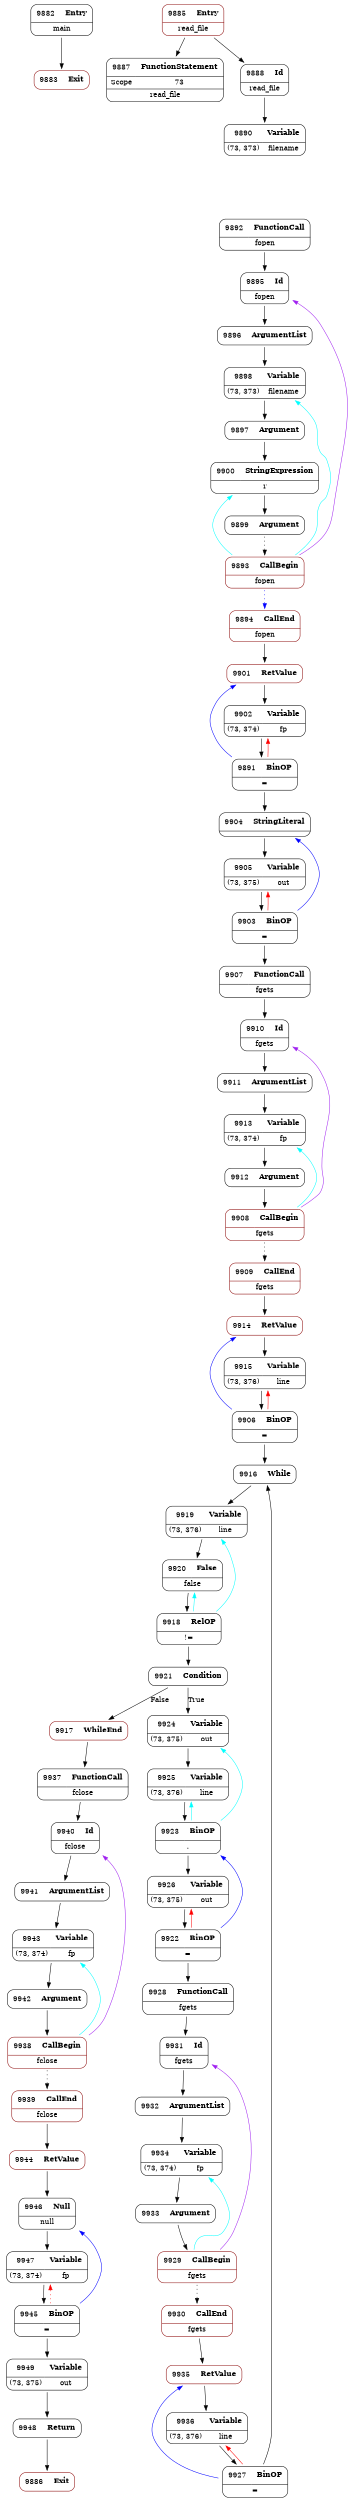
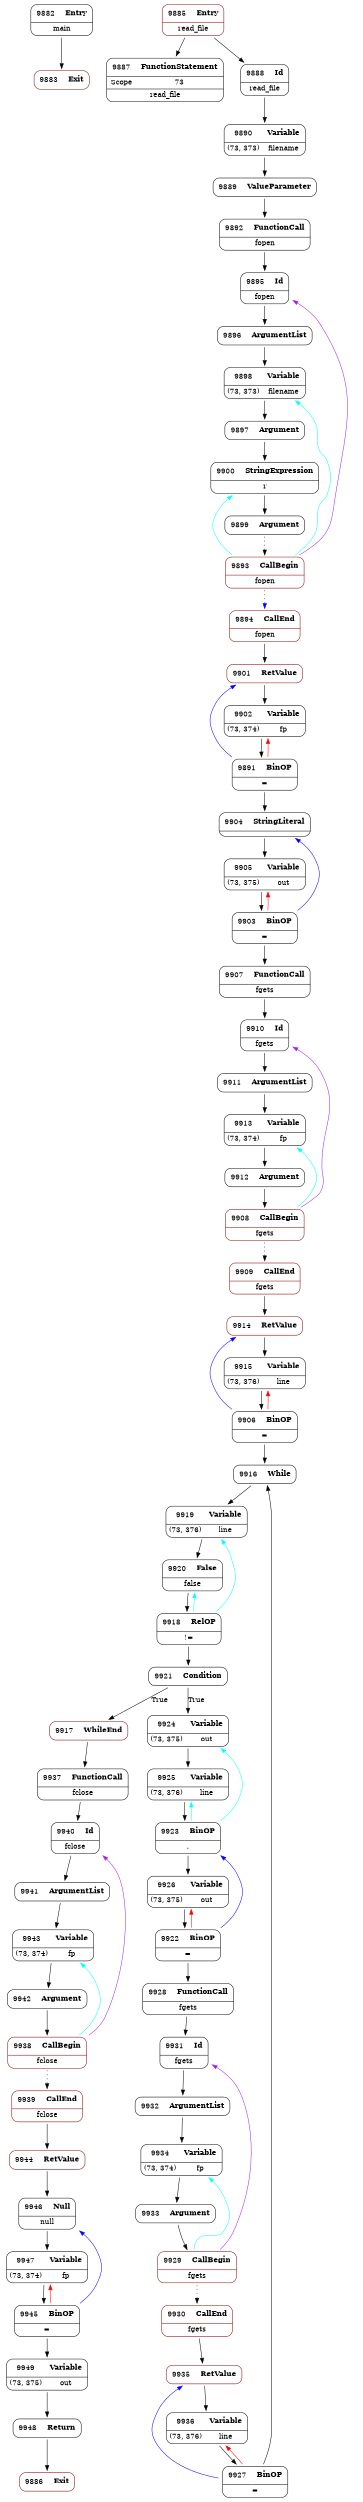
none -> (265, 187)
(160, 1700) -> (160, 1700)
(51, 2297) -> (51, 2297)
